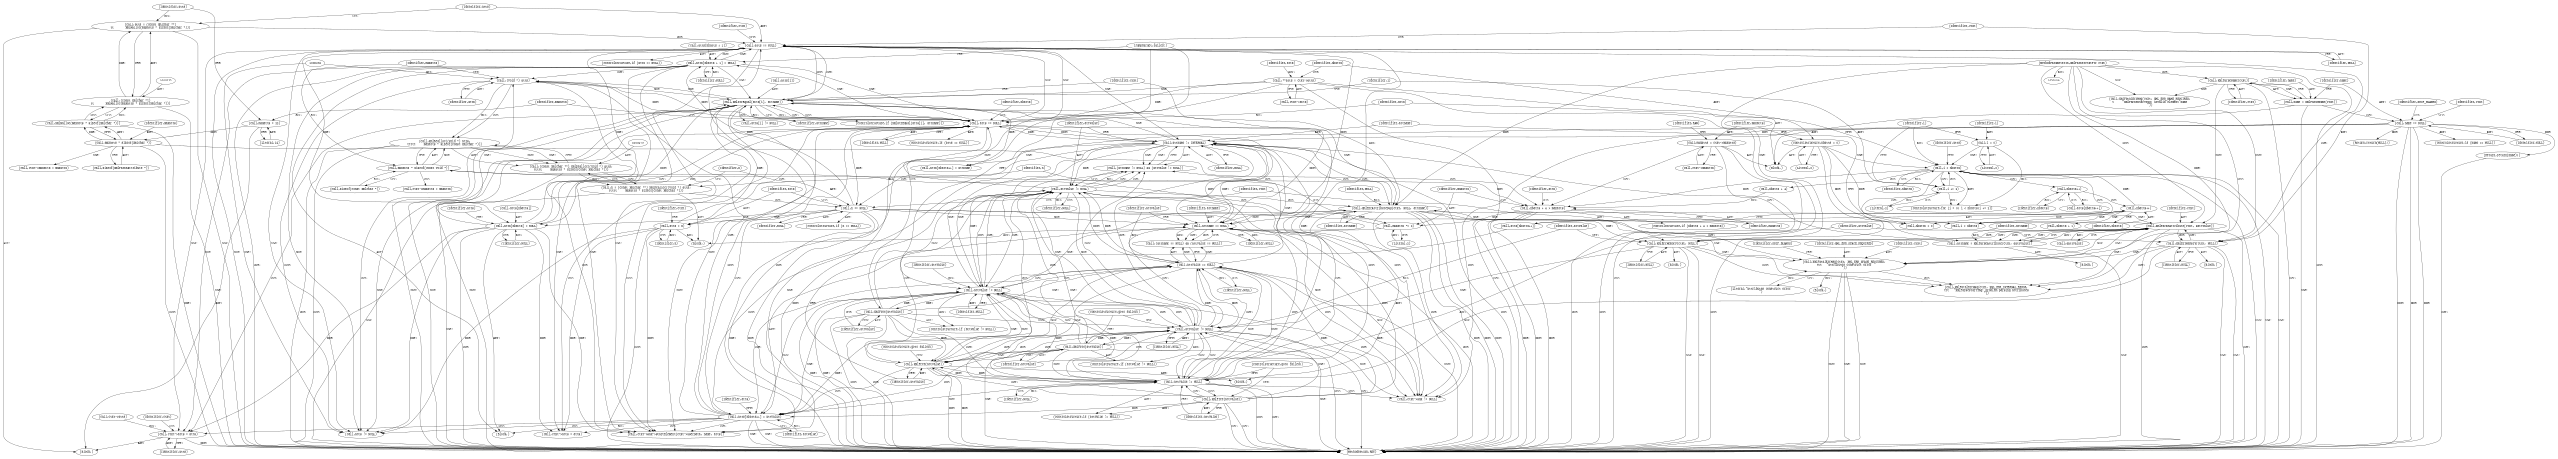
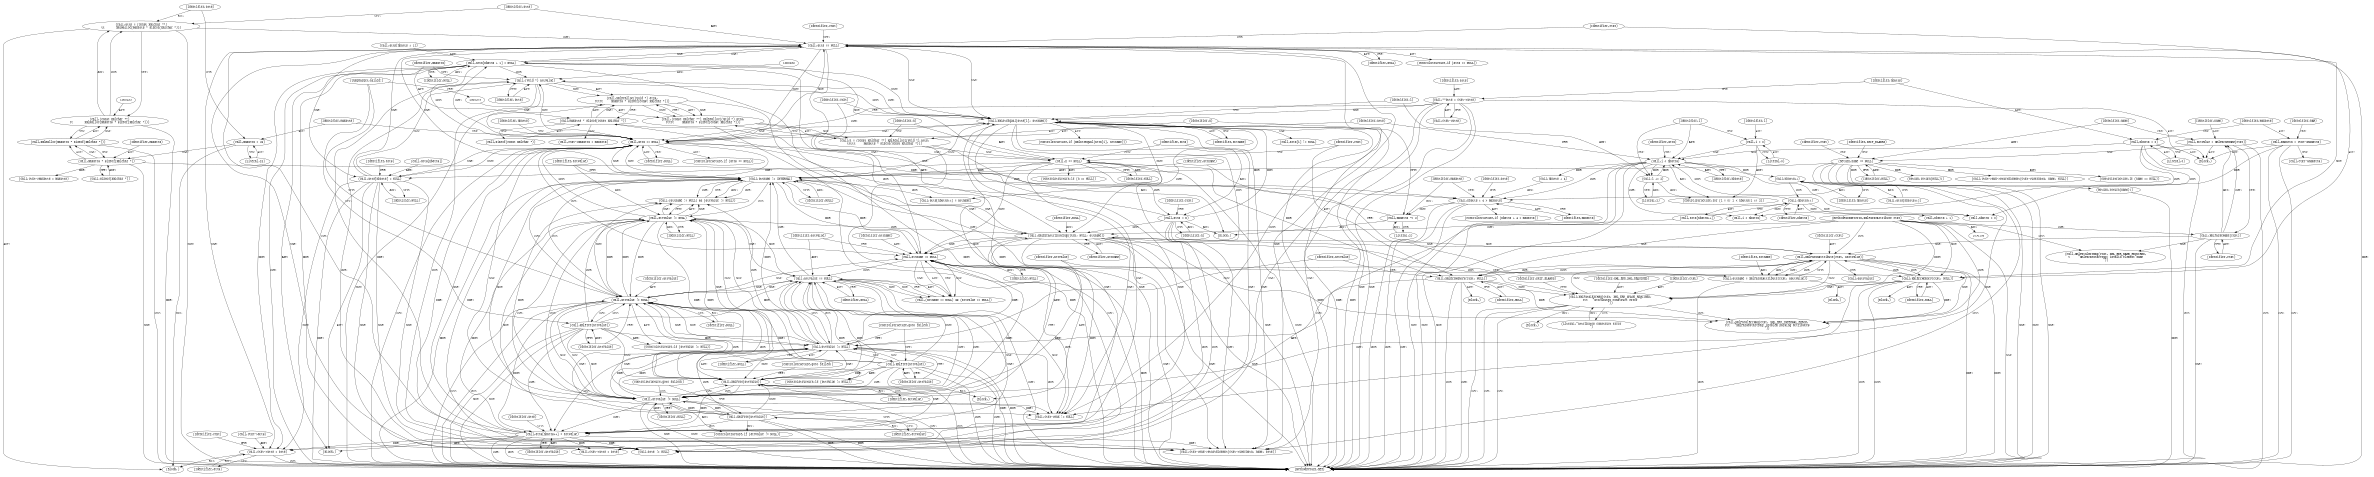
(936, 54) -> (428, 87)
(2073, 63) -> (1867, 218)
(513, 81) -> (535, 81)
(783, 81) -> none
(2310, 102) -> (2217, 142)
(2411, 124) -> (1856, 161)
(1816, 143) -> (2144, 142)
(1697, 155) -> none
(121, 168) -> (110, 179)
(418, 168) -> (593, 121)
(1006, 169) -> (907, 173)
(653, 170) -> none
none -> (2020, 179)
(239, 228) -> (1145, 428)
(2106, 231) -> none
(1844, 244) -> (1622, 279)
none -> (866, 268)
(671, 444) -> (1126, 227)
